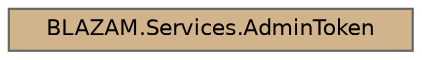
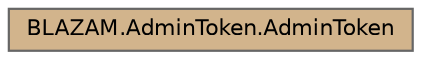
(211, 30) -> (211, 30)
